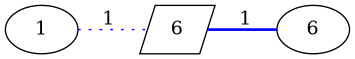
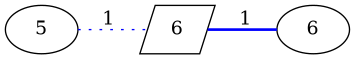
(42, 30) -> (42, 30)
